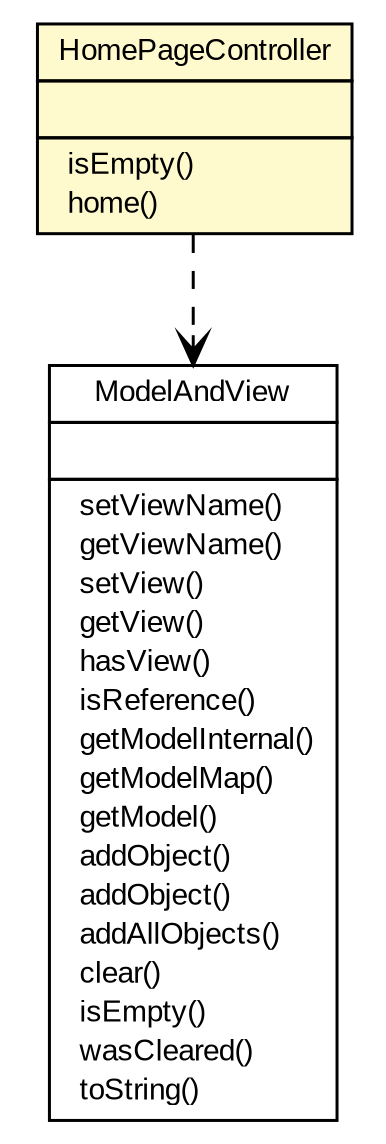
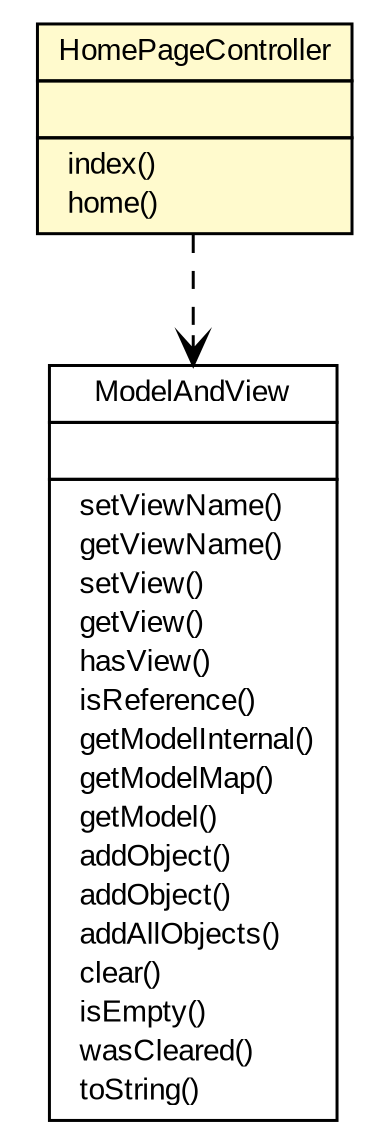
(127, 165) -> (108, 165)
